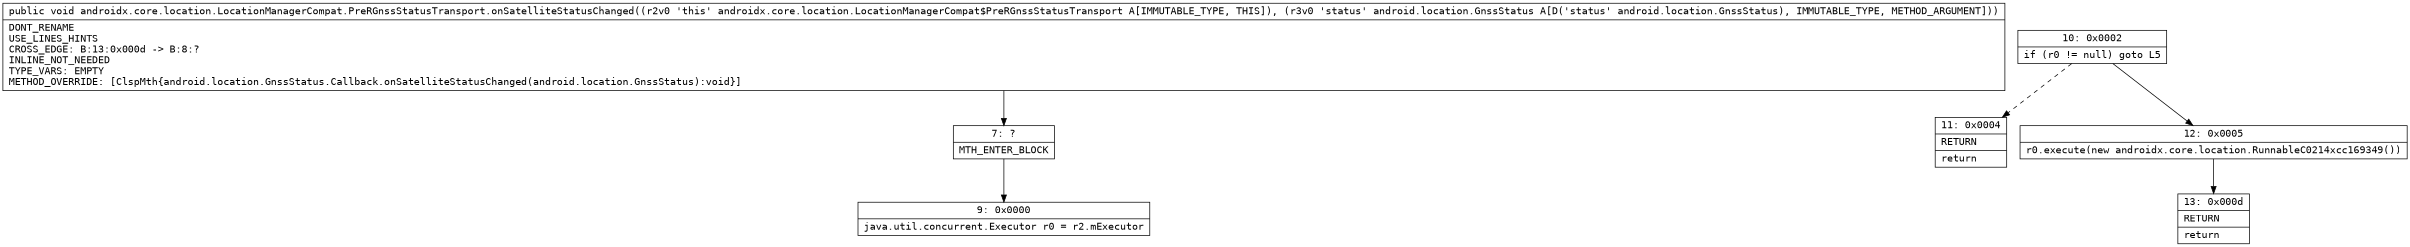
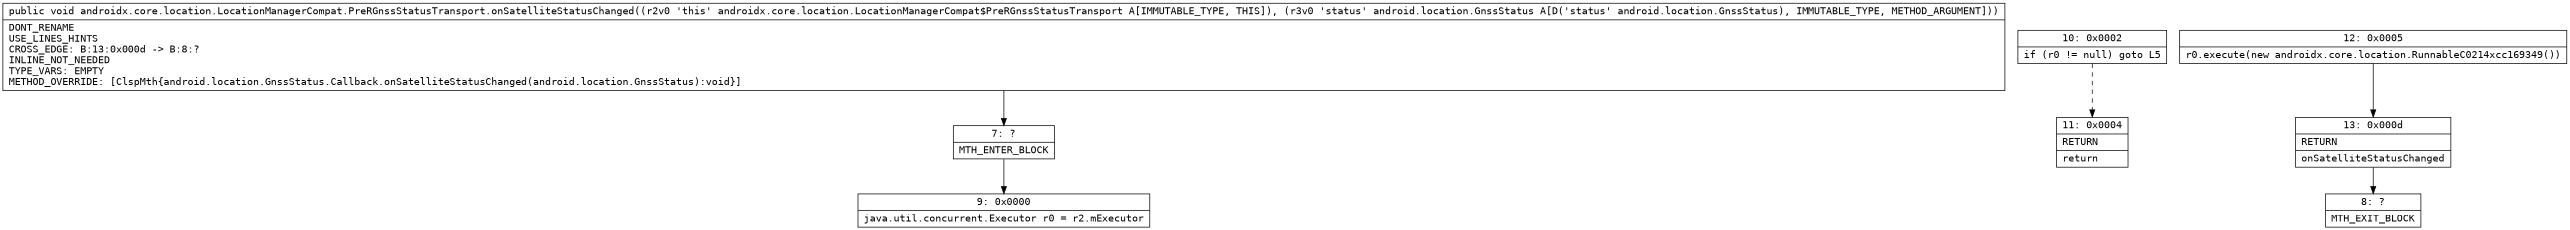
(2150, 92) -> none
none -> (2373, 211)
(2202, 235) -> (2373, 159)
